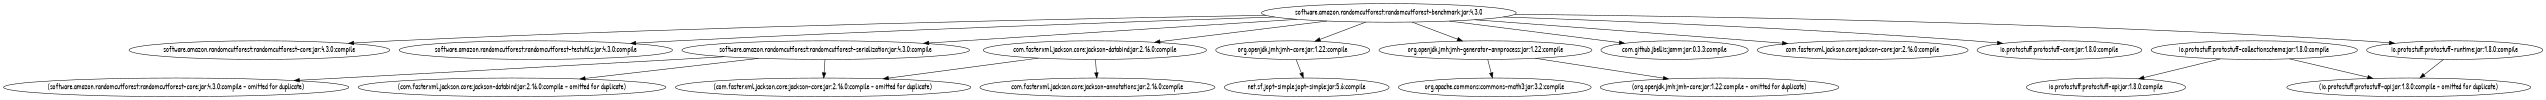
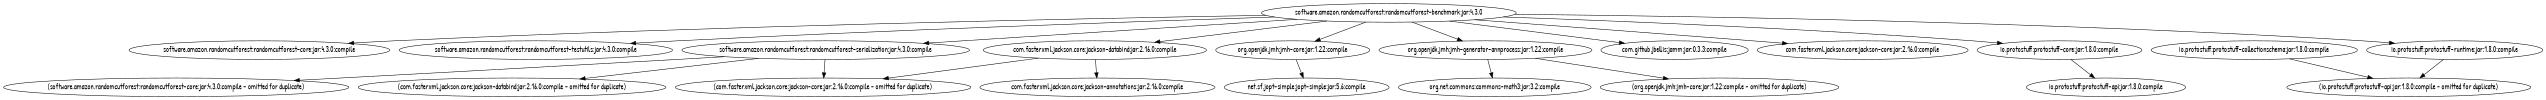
(2182, 68) -> (2081, 67)
(1495, 87) -> (1495, 87)
